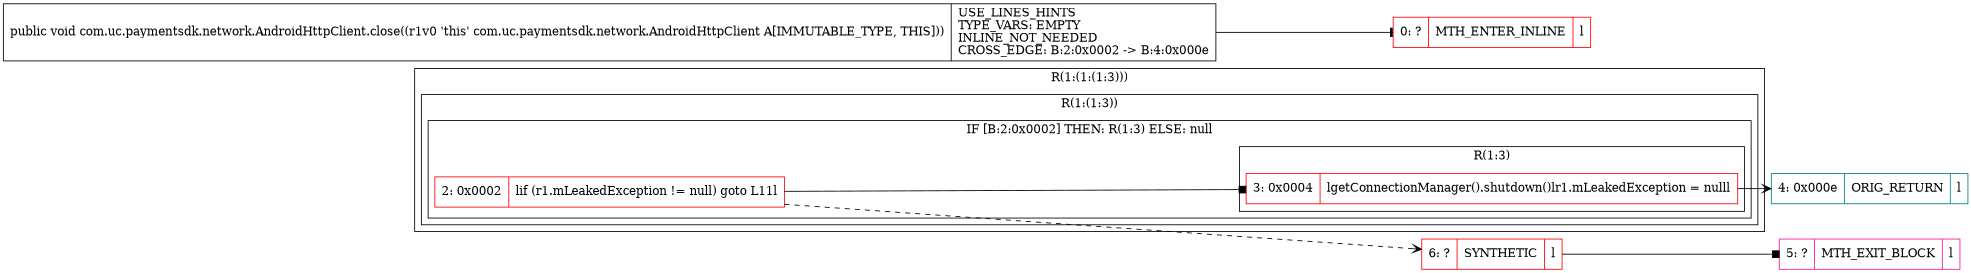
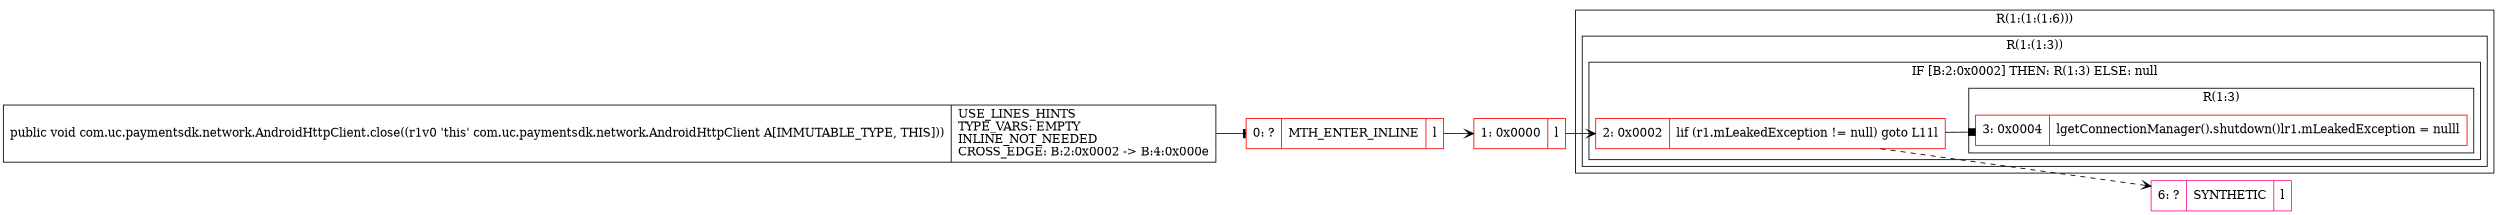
(1090, 78) -> (2035, 20)
none -> (1520, 134)
(1870, 189) -> none
(1492, 254) -> (2221, 196)
(1870, 254) -> none
